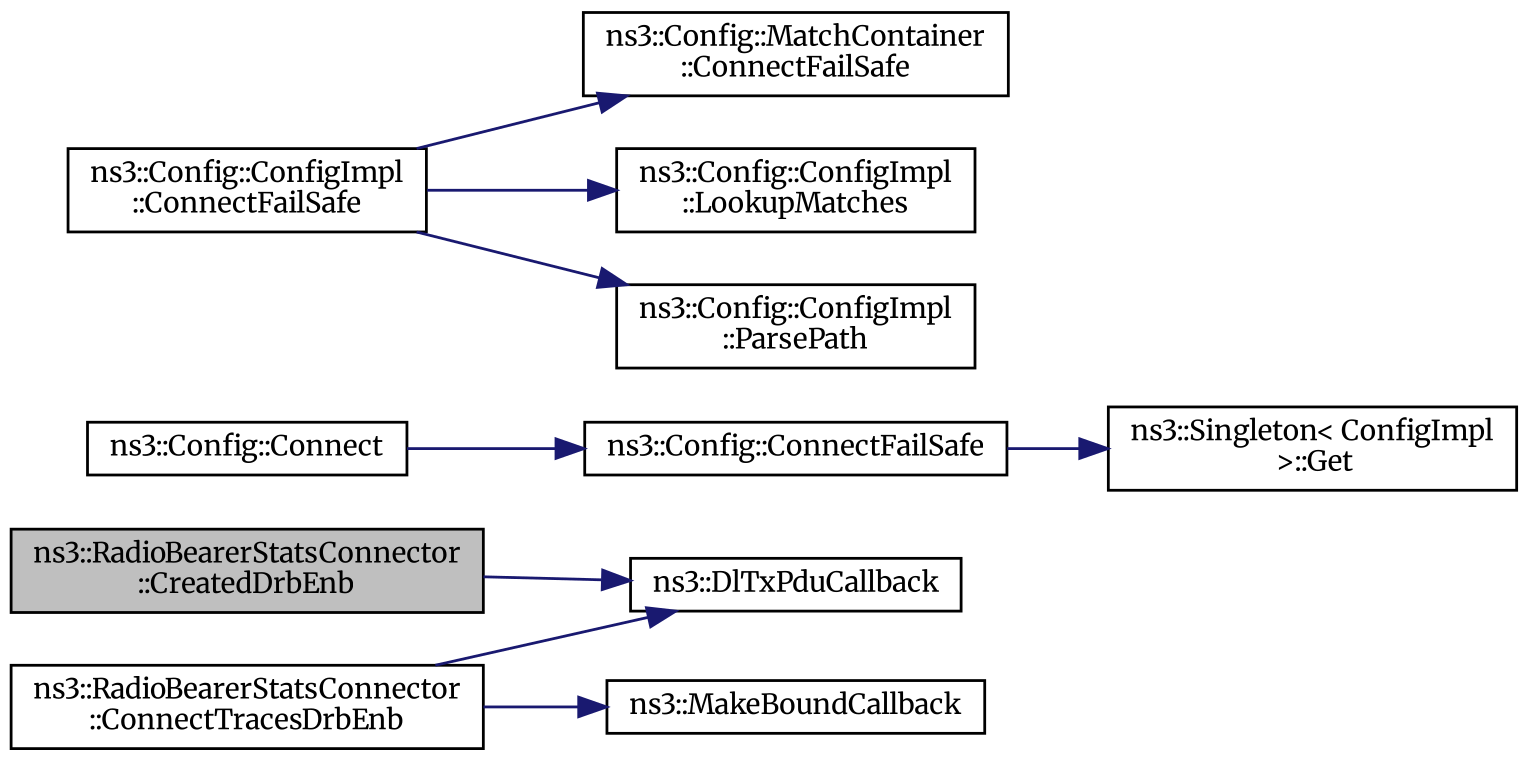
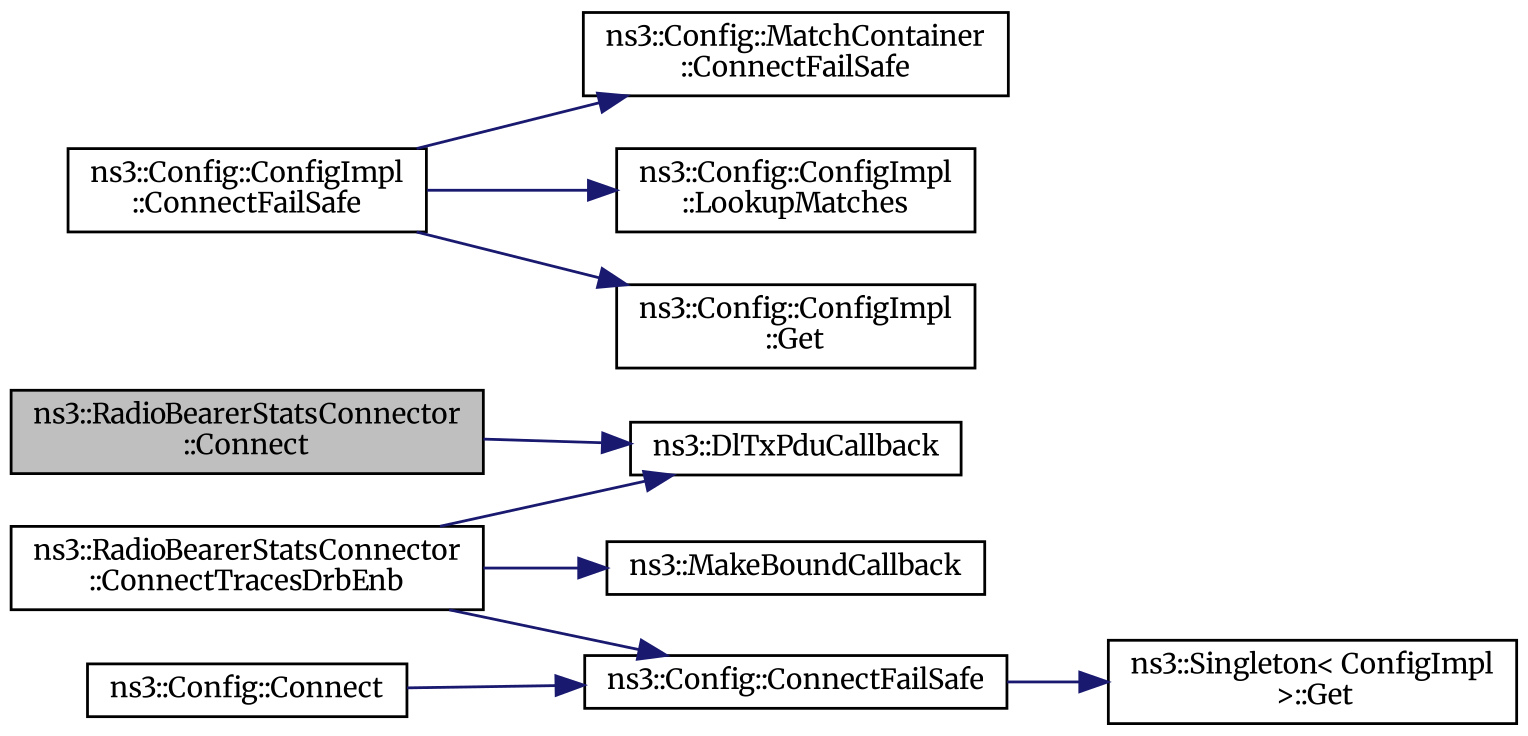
(796, 326) -> (796, 326)
(247, 571) -> (247, 432)
none -> (544, 630)
